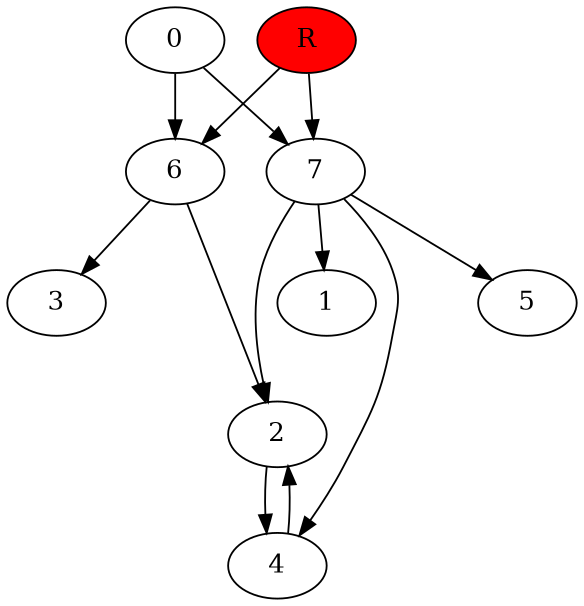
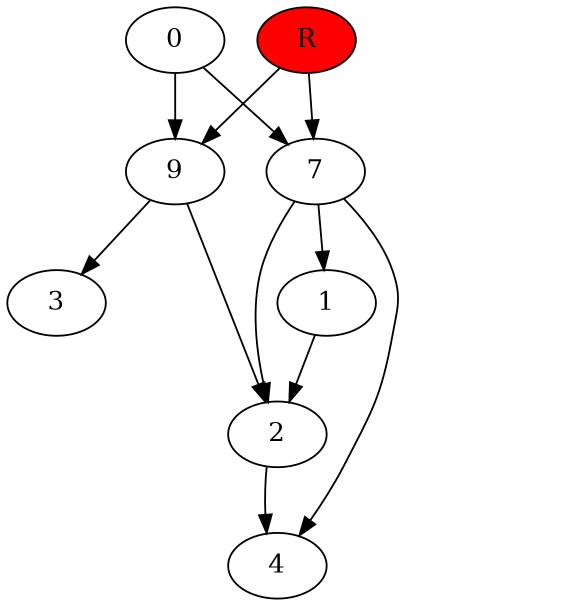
(175, 172) -> (175, 172)
(527, 303) -> none
(290, 509) -> (305, 360)
